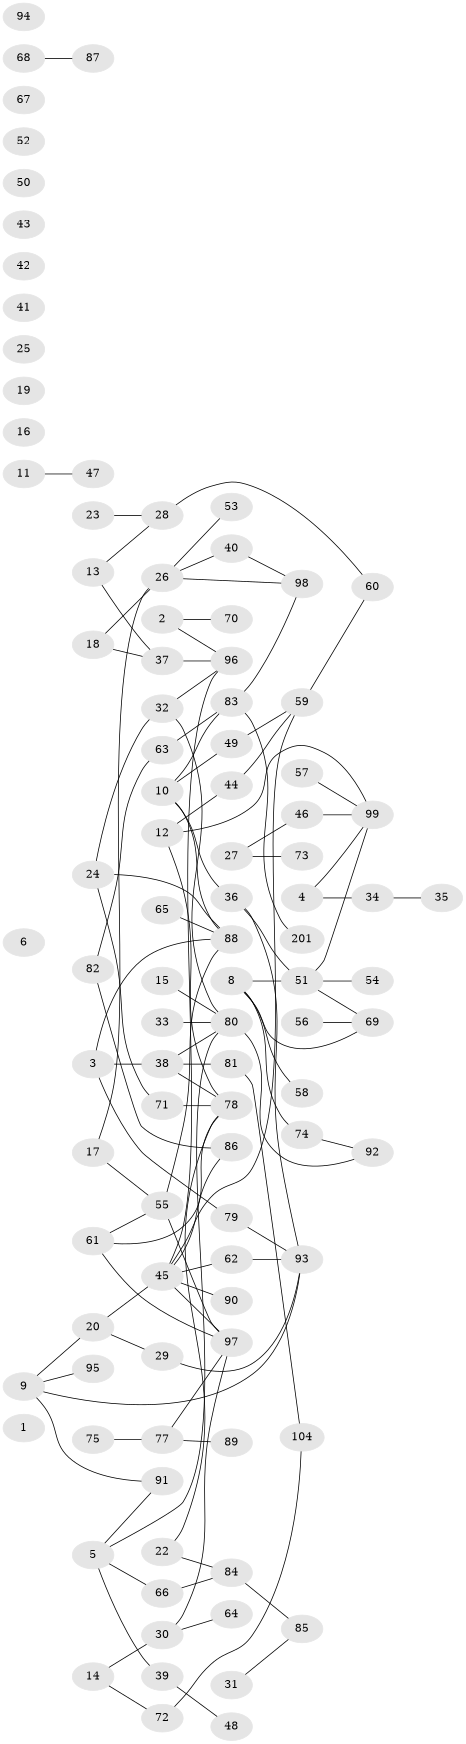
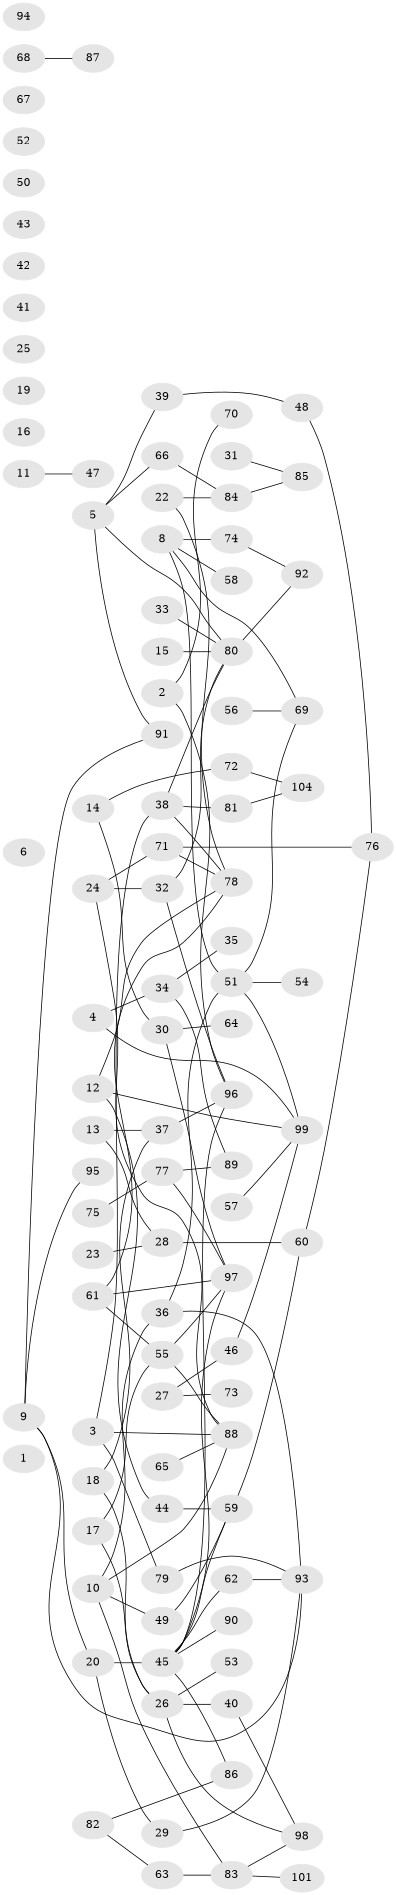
none -> (373, 847)
(302, 939) -> (302, 1878)
none -> (202, 1075)
